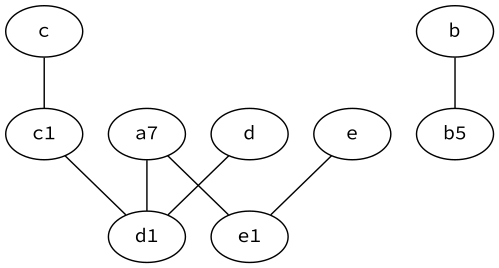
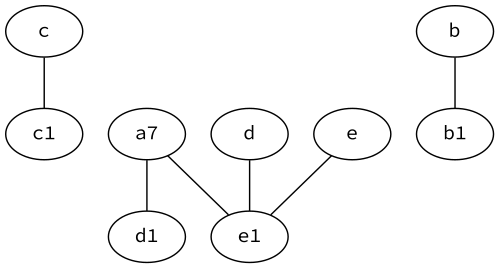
(455, 134) -> (455, 134)
(205, 179) -> (250, 186)
(95, 185) -> none
